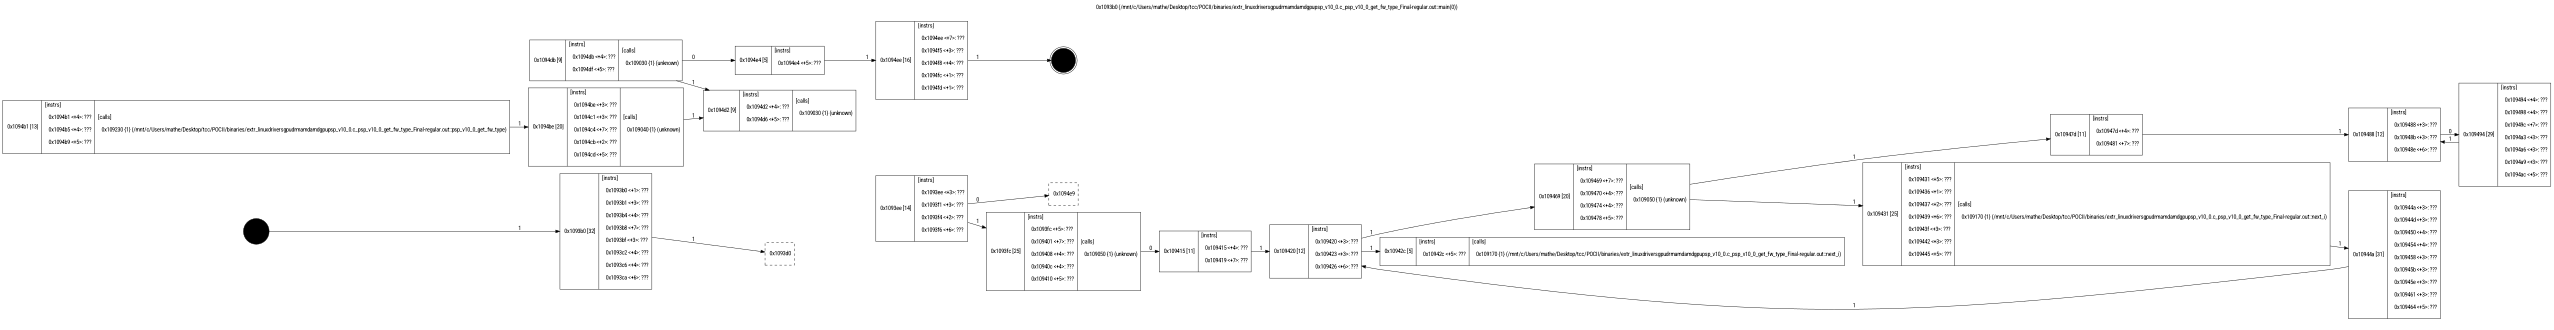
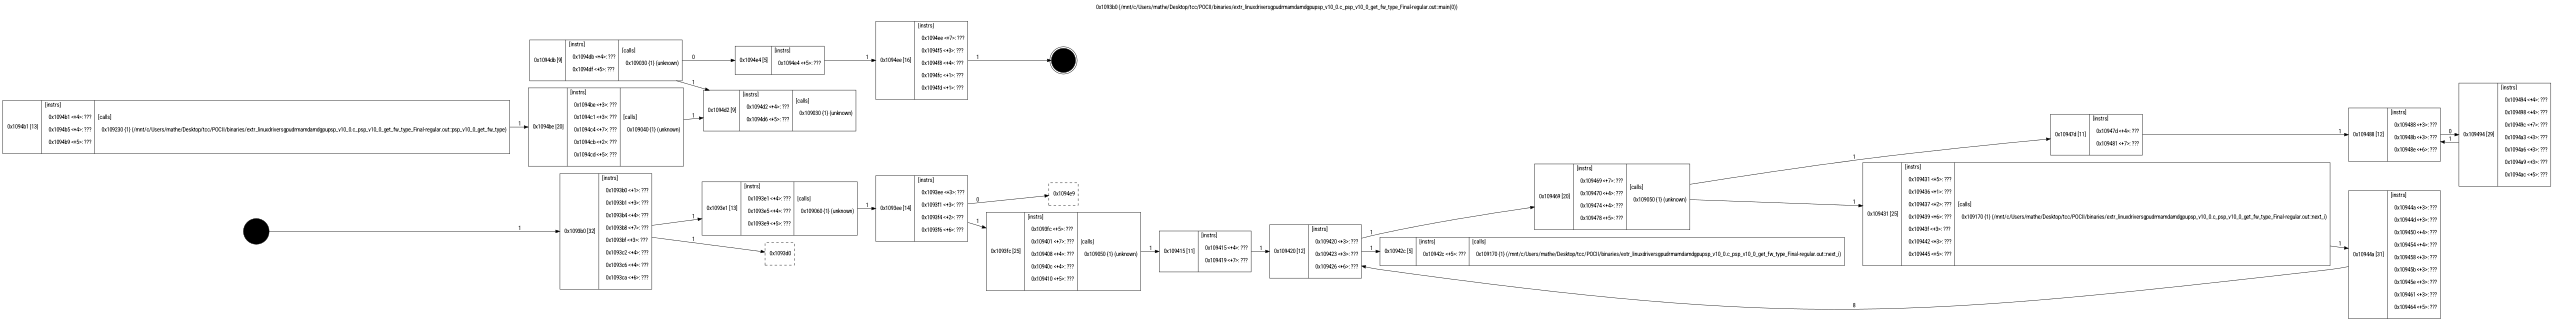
none -> (780, 209)
(1150, 248) -> (1150, 248)
(1854, 306) -> (1854, 306)
